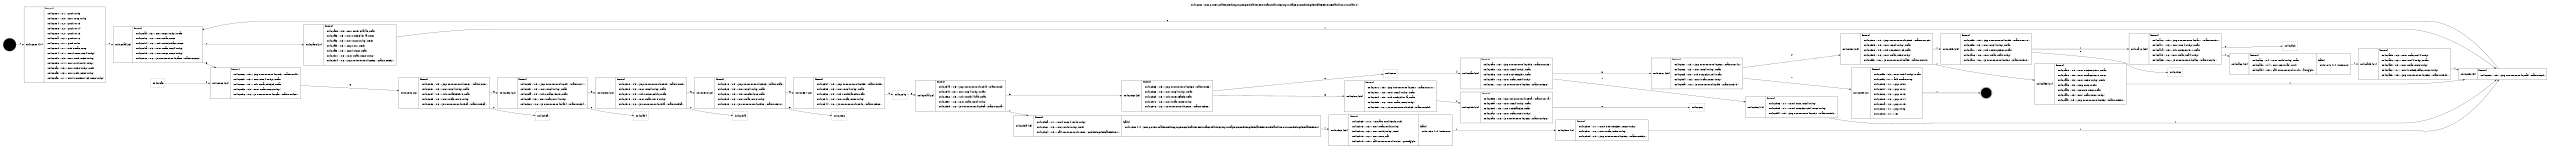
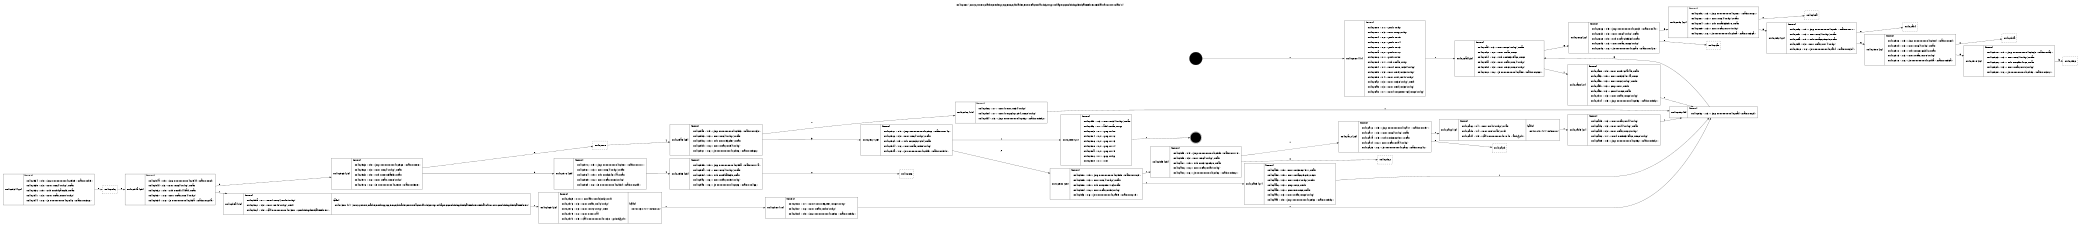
(187, 83) -> (1682, 43)
(789, 93) -> none
